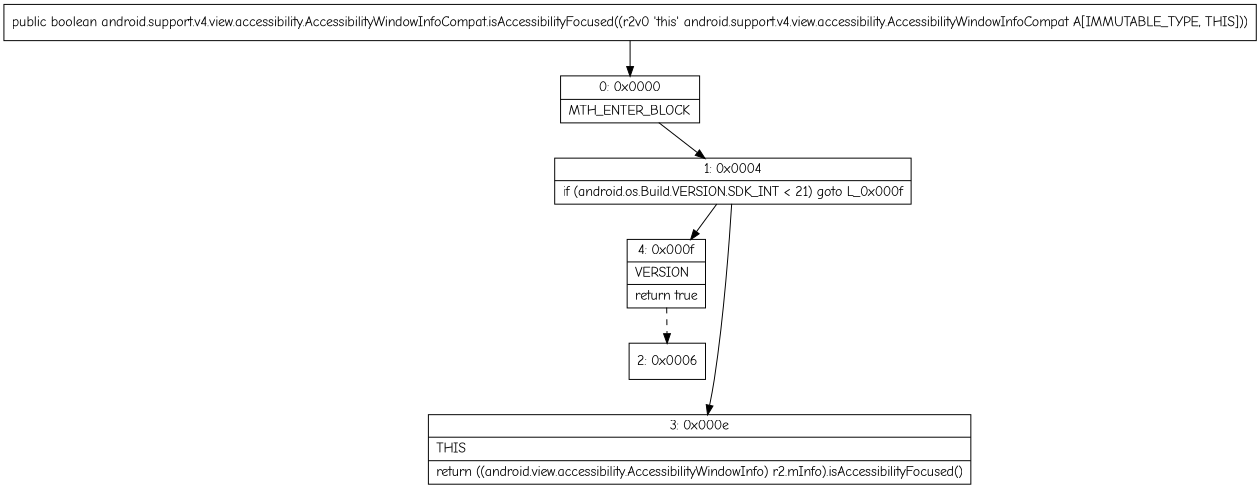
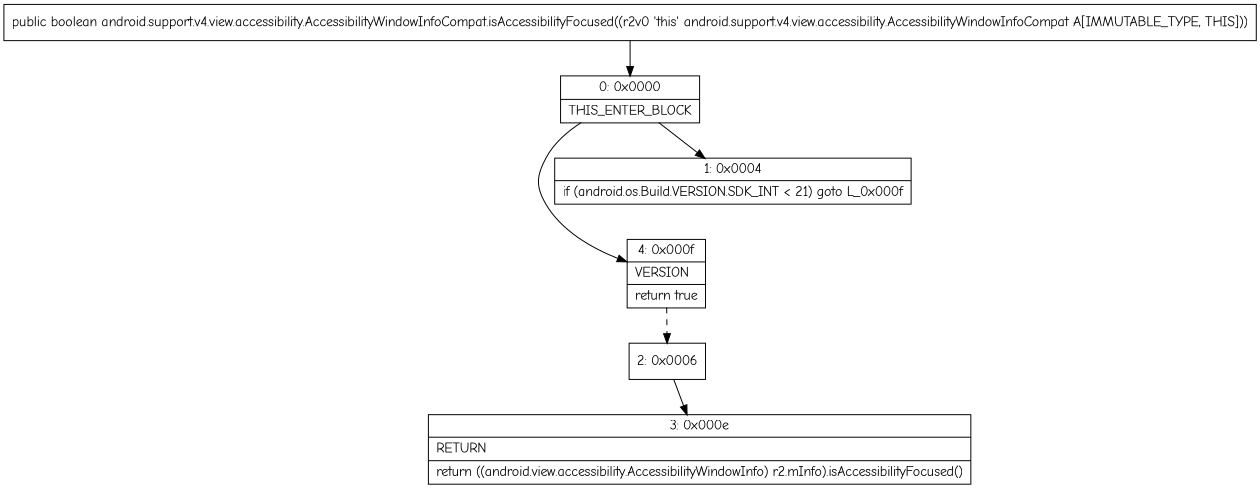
(629, 111) -> (630, 111)
(707, 218) -> (544, 201)
(724, 305) -> (679, 393)
(451, 448) -> (462, 448)
